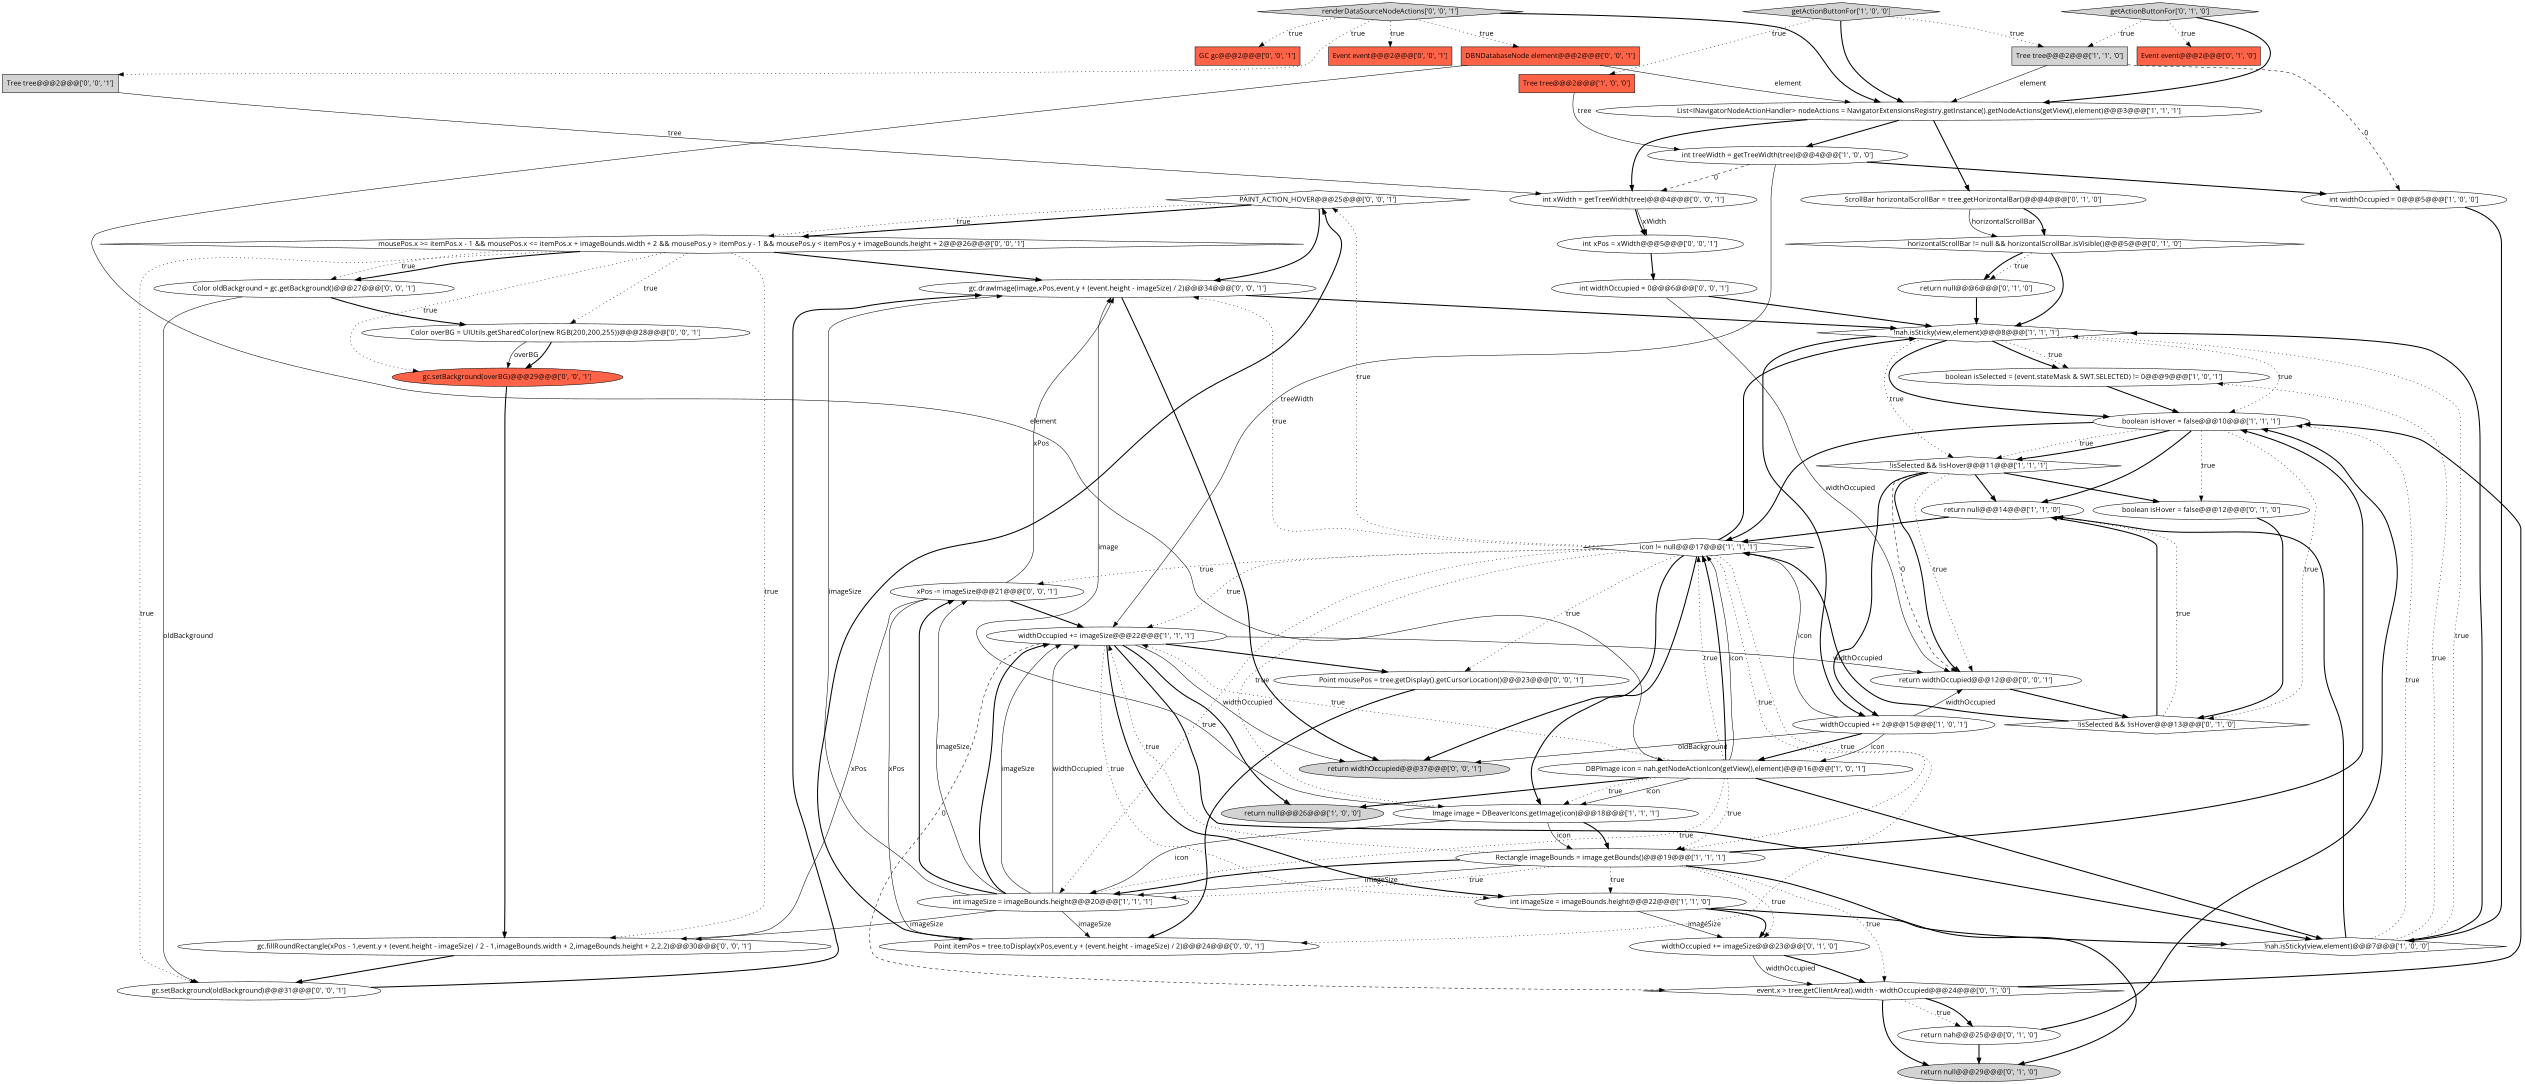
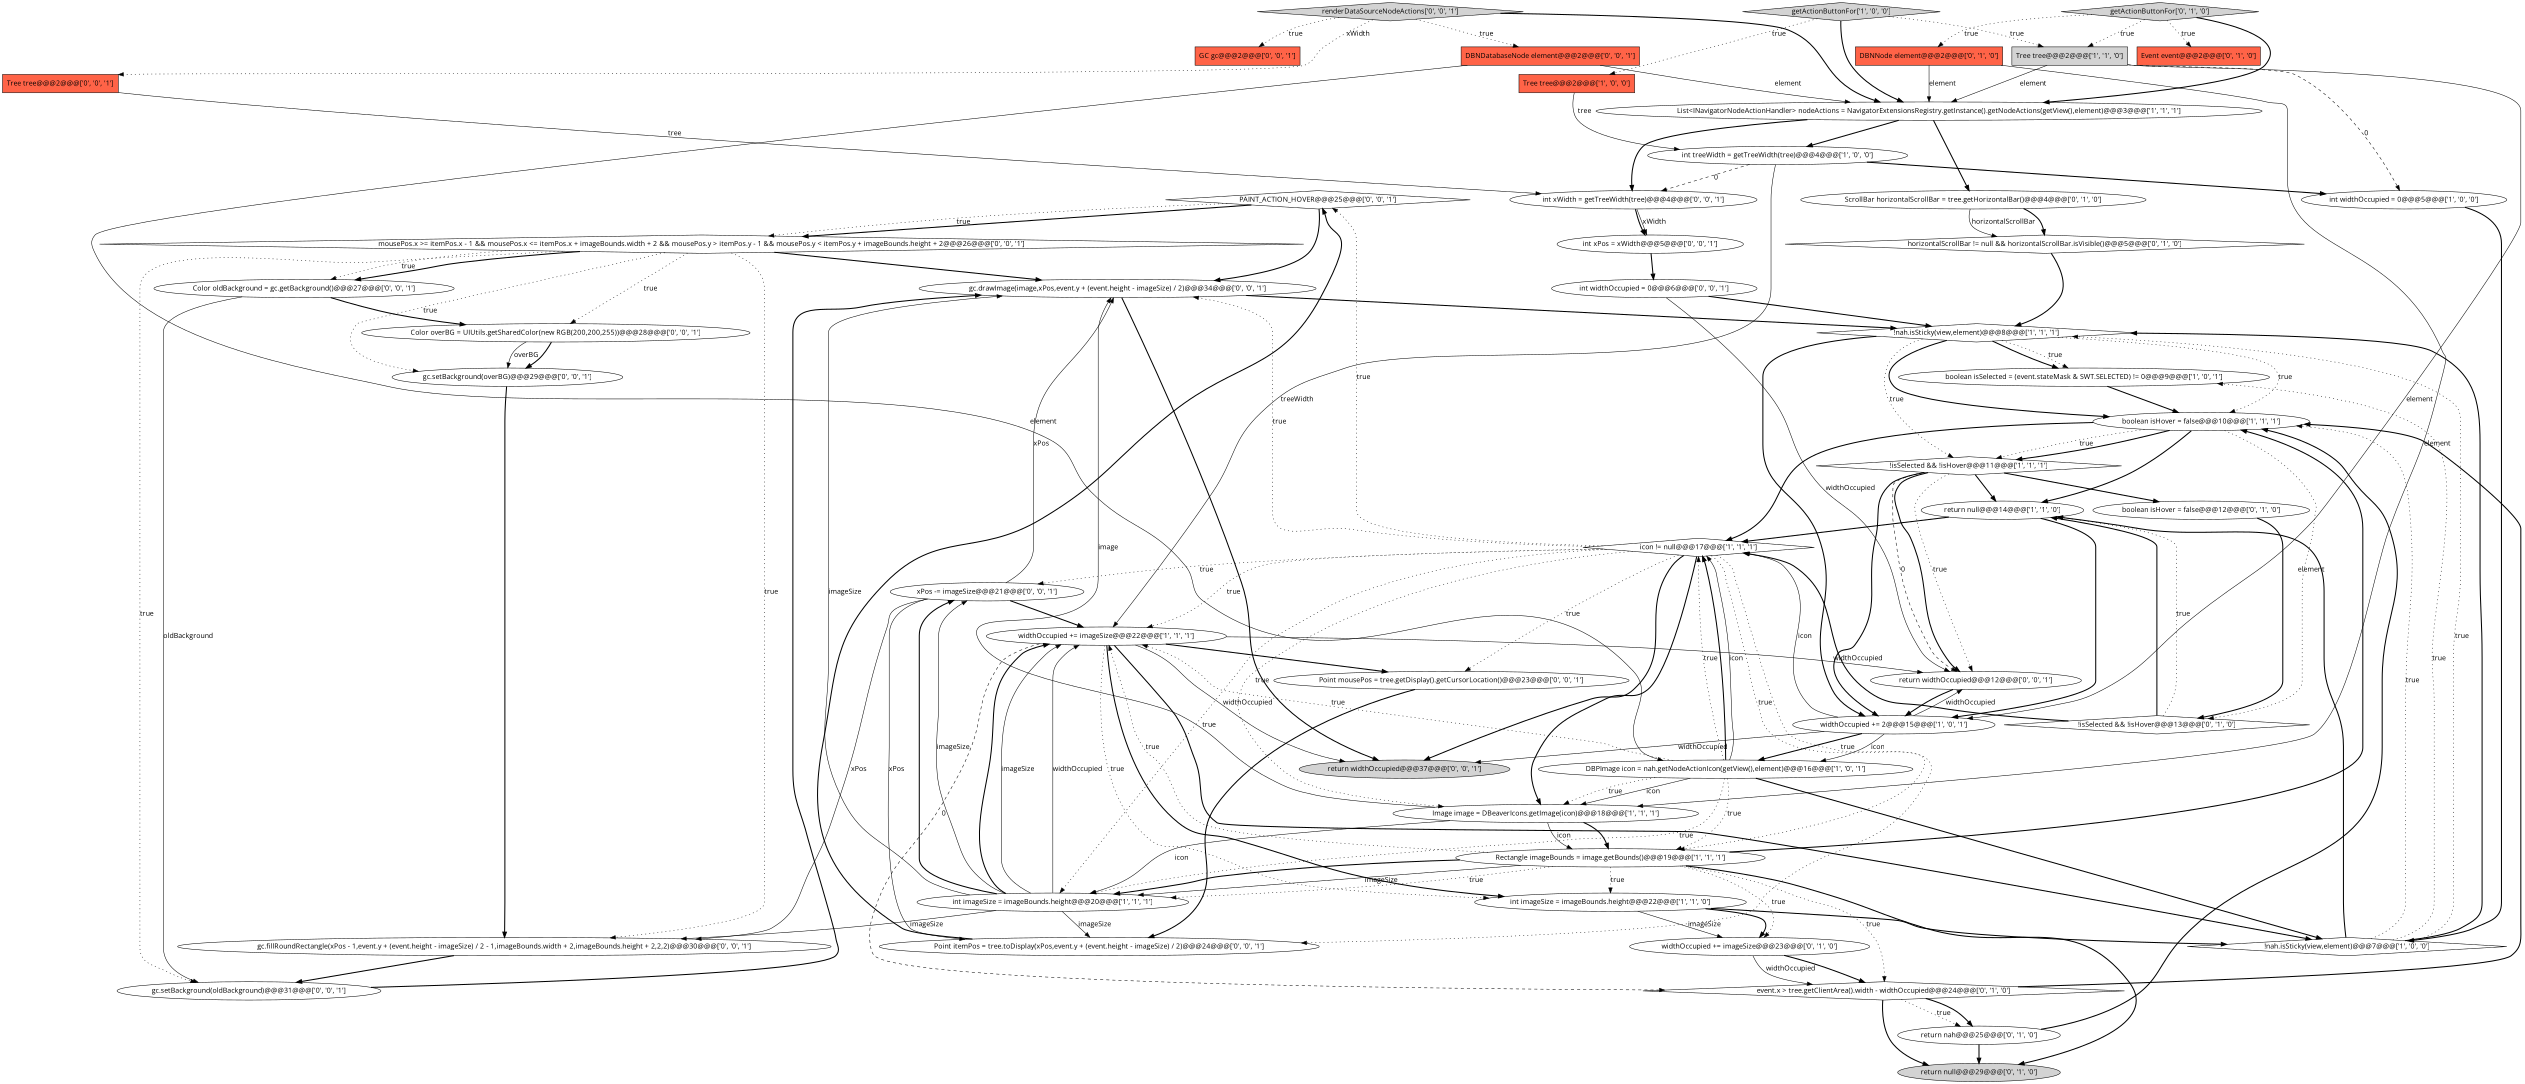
(1358, 34) -> (1358, 34)
(1390, 56) -> none
none -> (1929, 56)
(60, 84) -> (60, 84)
(1976, 289) -> none
none -> (2453, 330)
(507, 377) -> (507, 377)
(1750, 385) -> none
(2201, 463) -> none
(2311, 570) -> (2311, 570)
none -> (2096, 654)
(2067, 703) -> (1931, 700)
(1703, 747) -> (1703, 747)
(1303, 814) -> none
